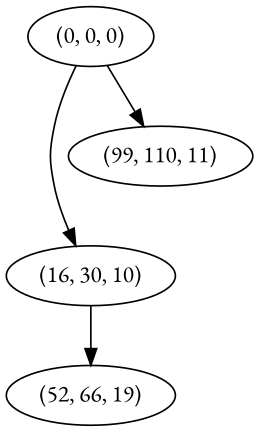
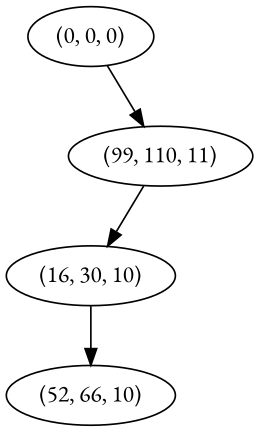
(51, 147) -> (130, 209)
(91, 395) -> (91, 395)
